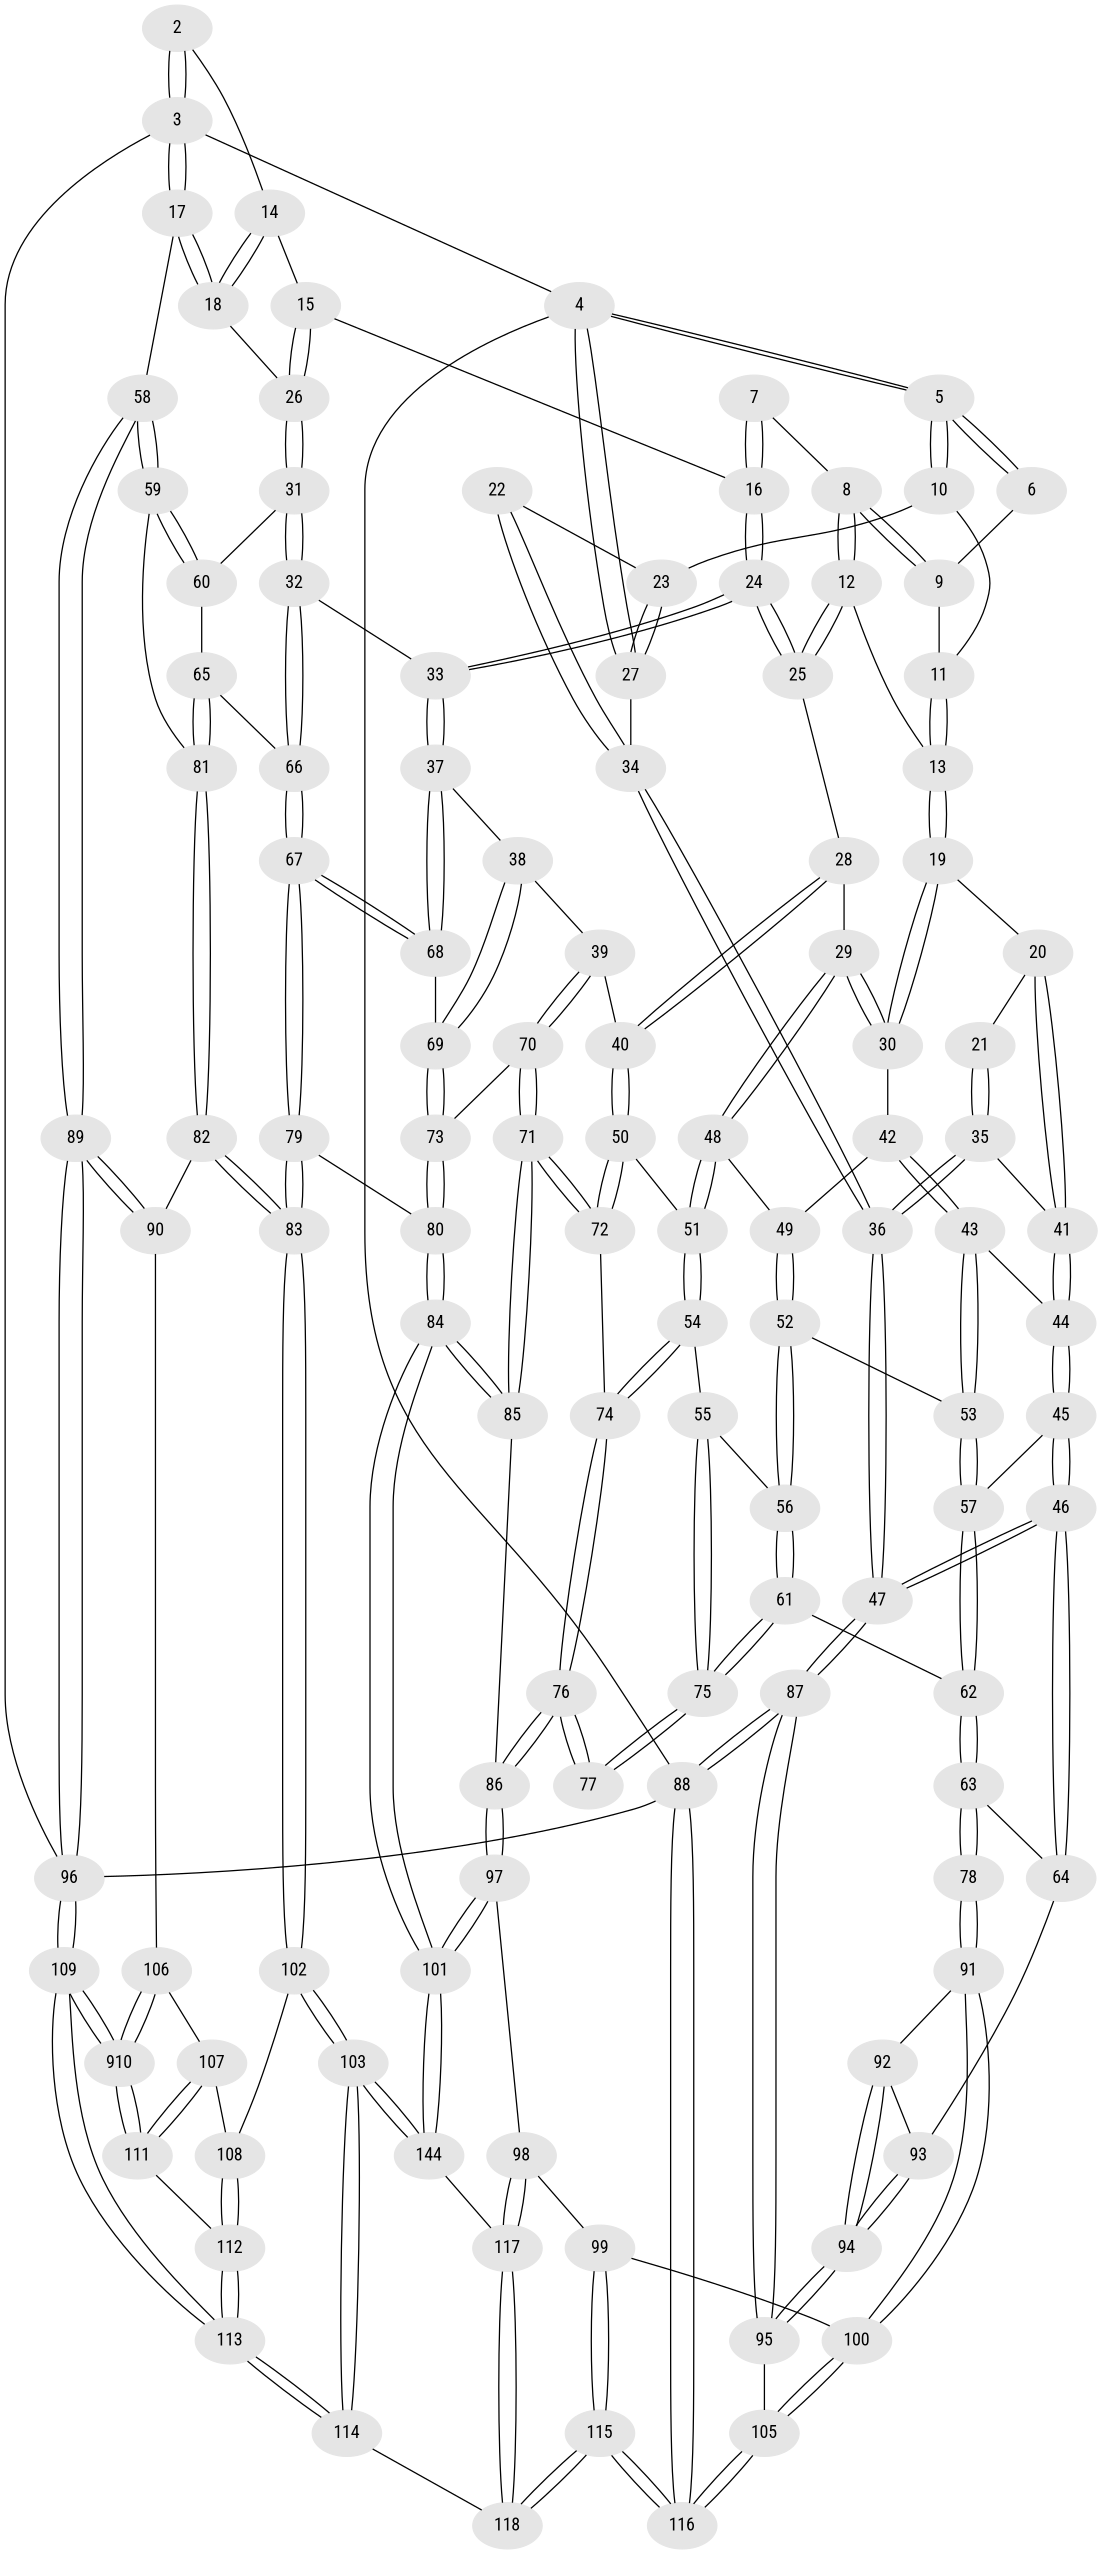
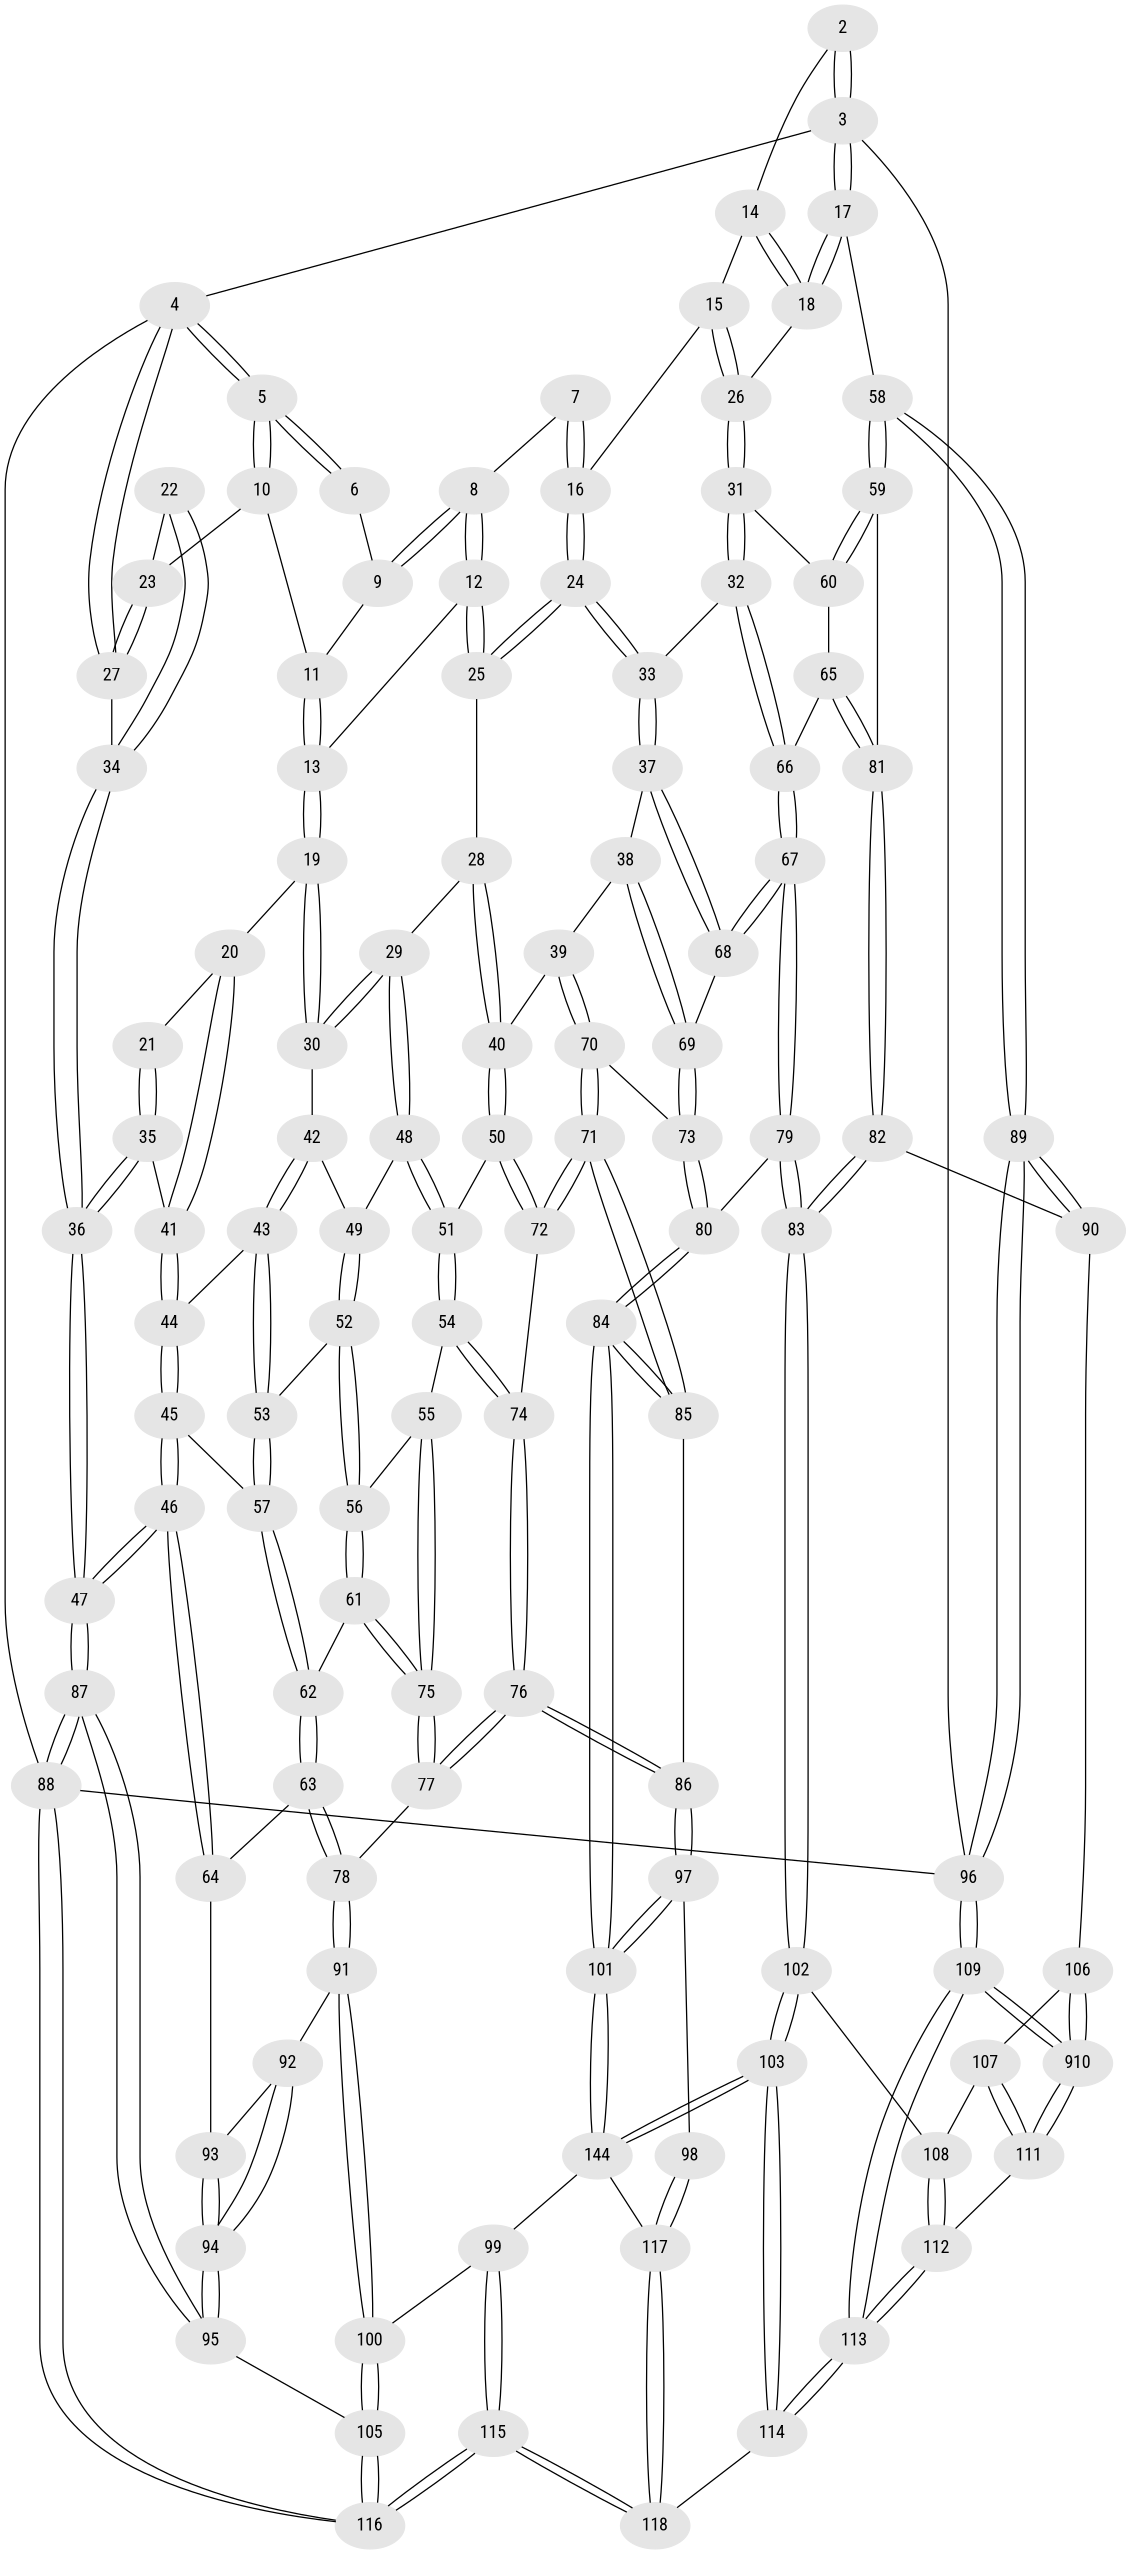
none -> (384, 1832)
(561, 2202) -> (545, 2202)
